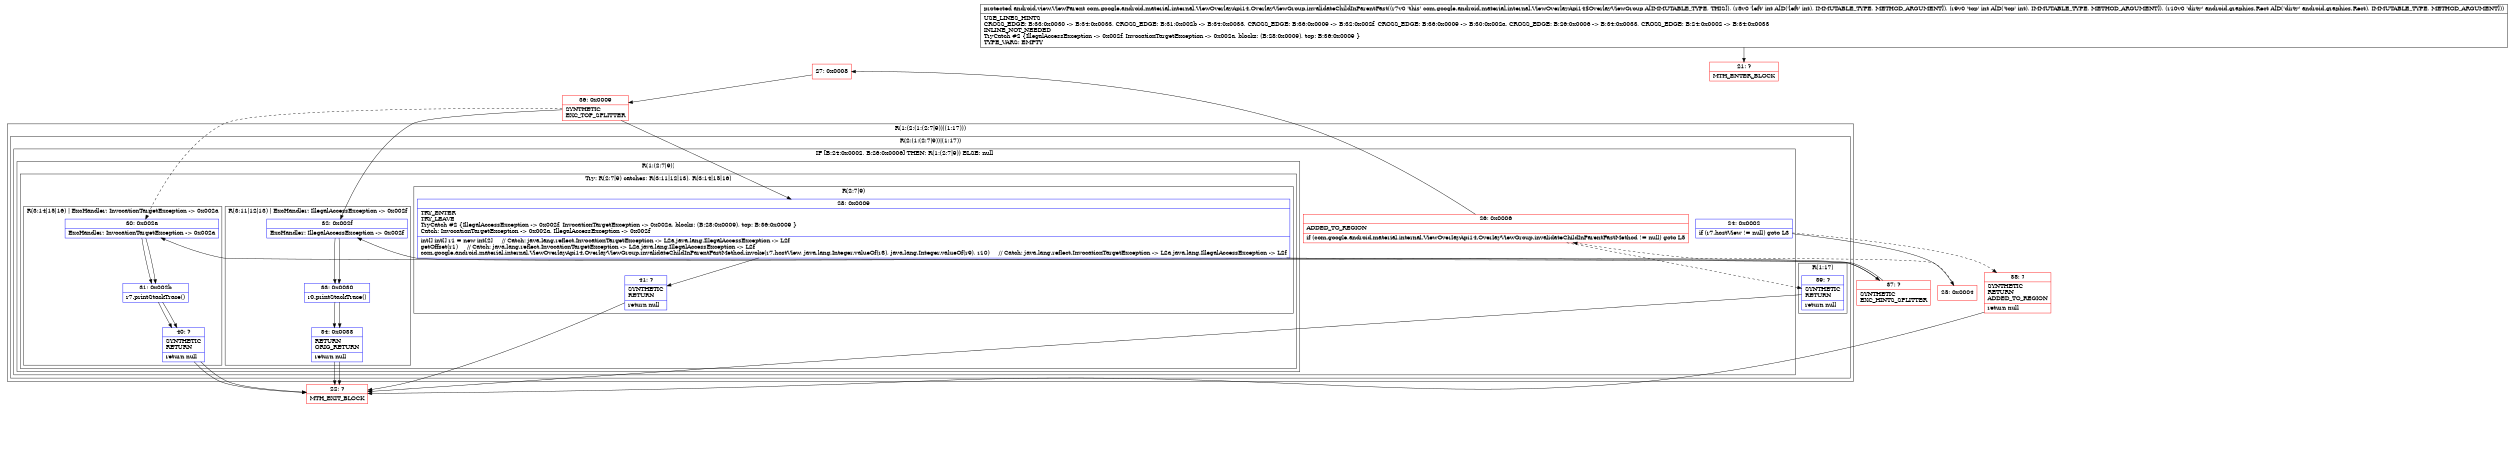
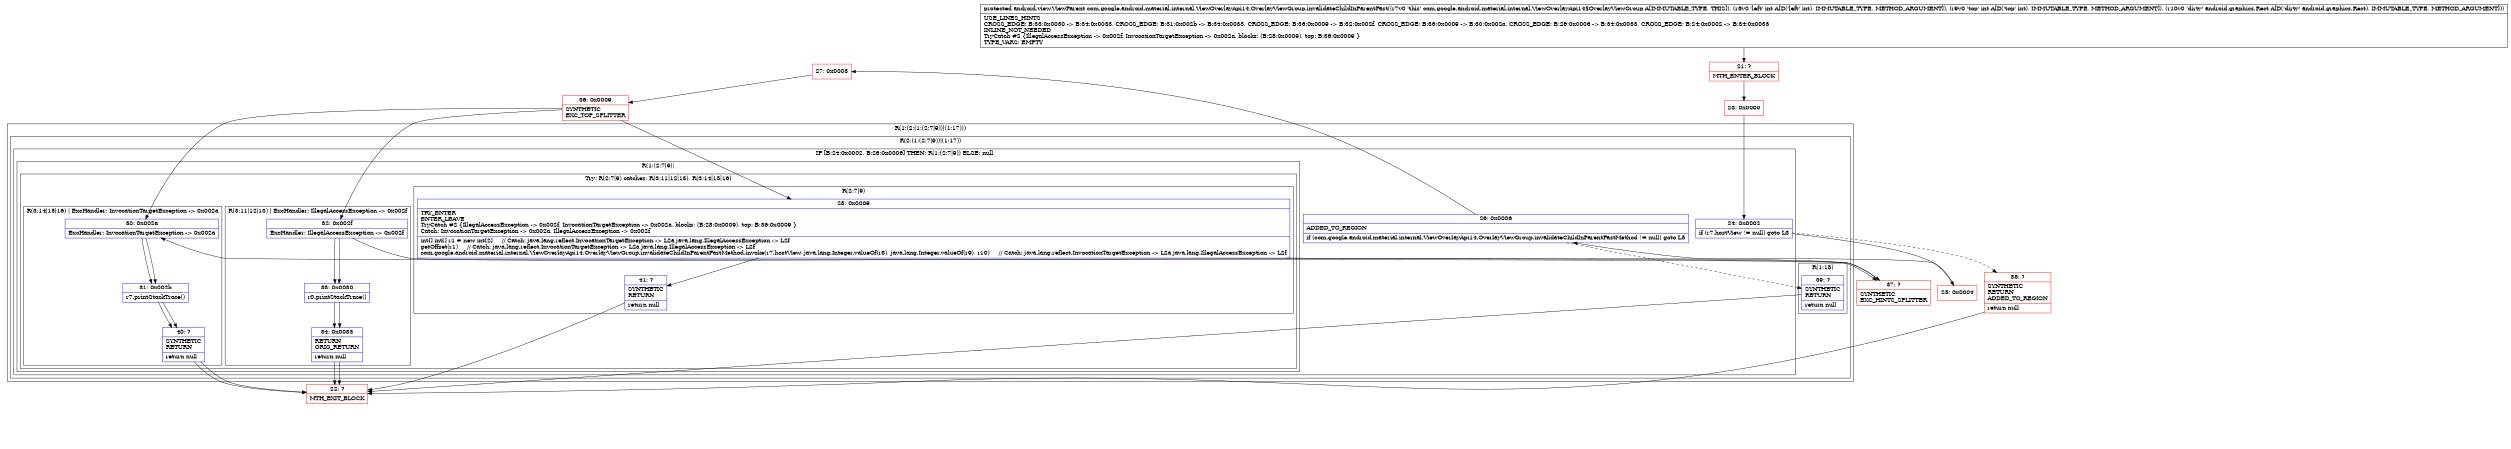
none -> (1744, 108)
(332, 112) -> (332, 112)
(438, 219) -> (443, 219)
(1496, 229) -> (1496, 229)
(1123, 259) -> (1113, 259)
(1819, 259) -> (1809, 259)
(1823, 268) -> (1823, 268)
